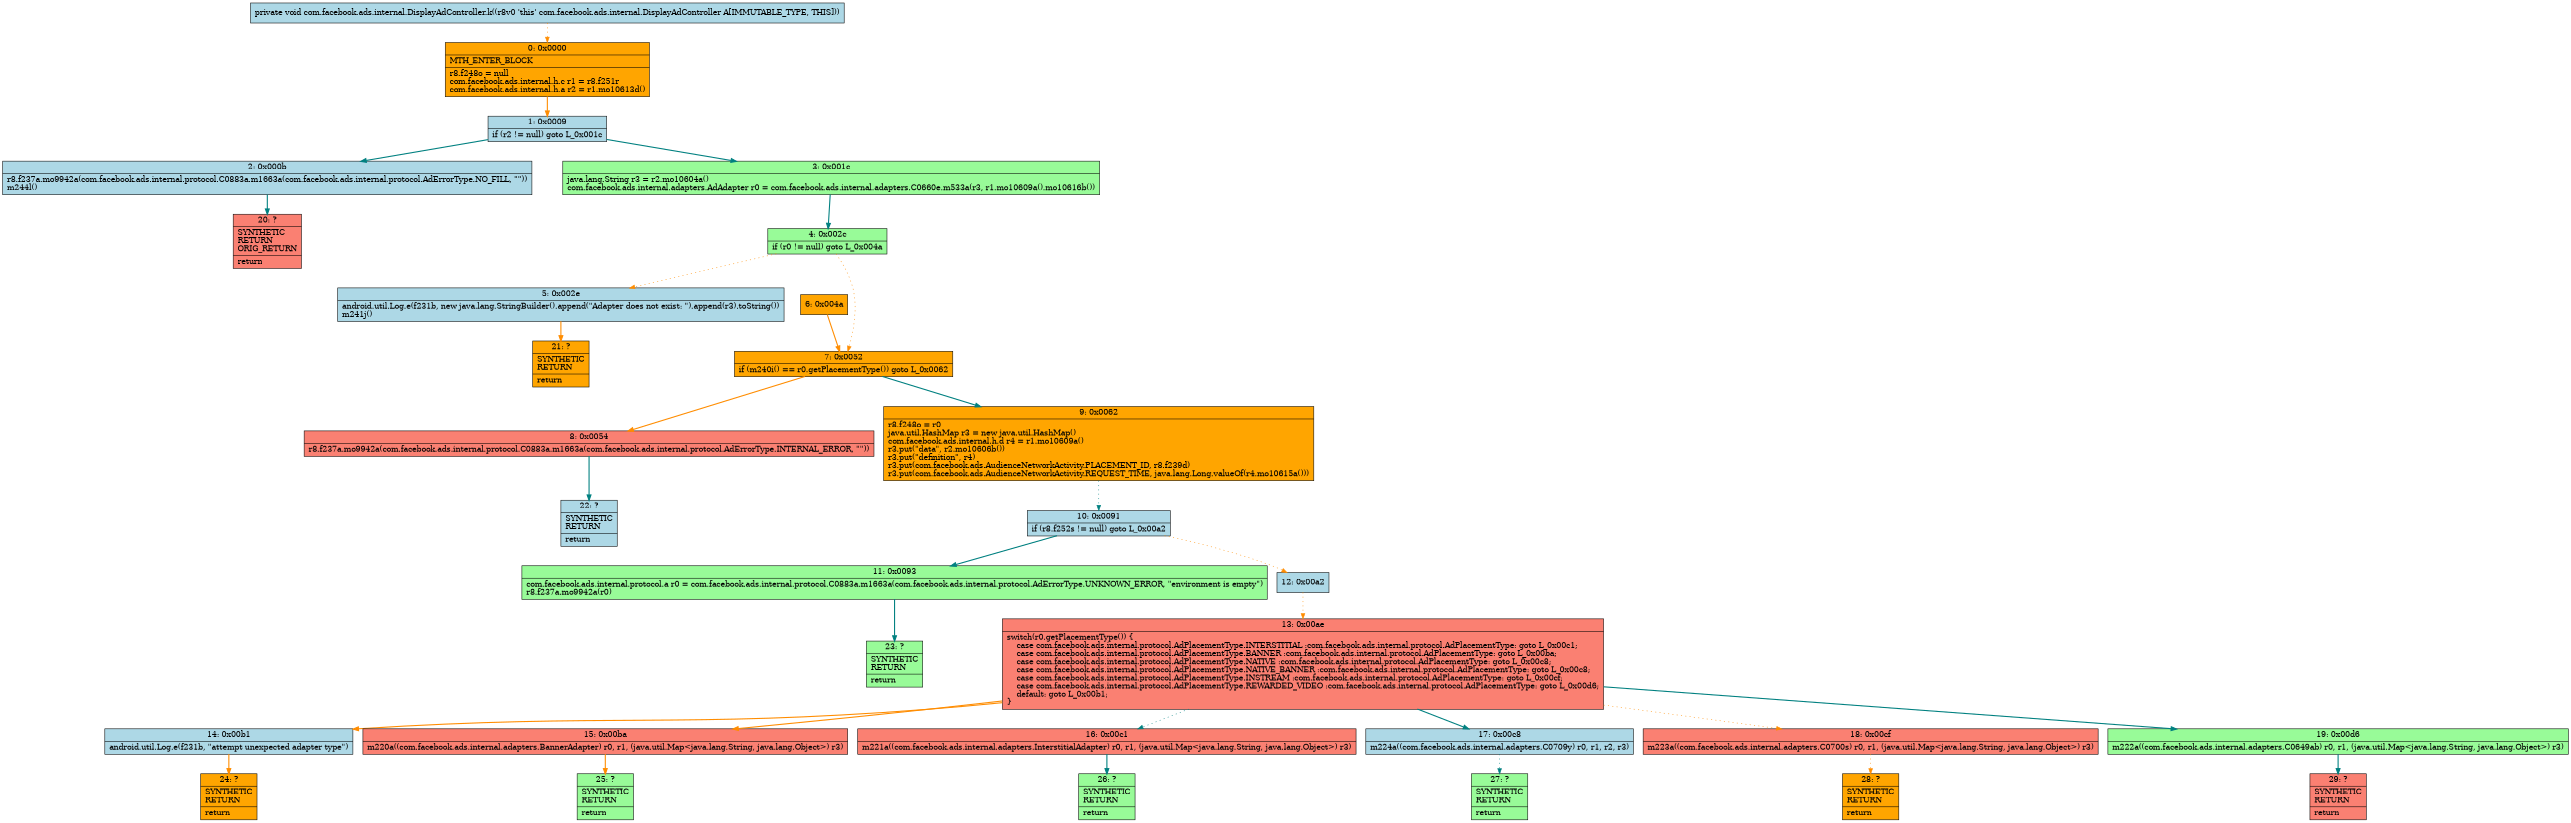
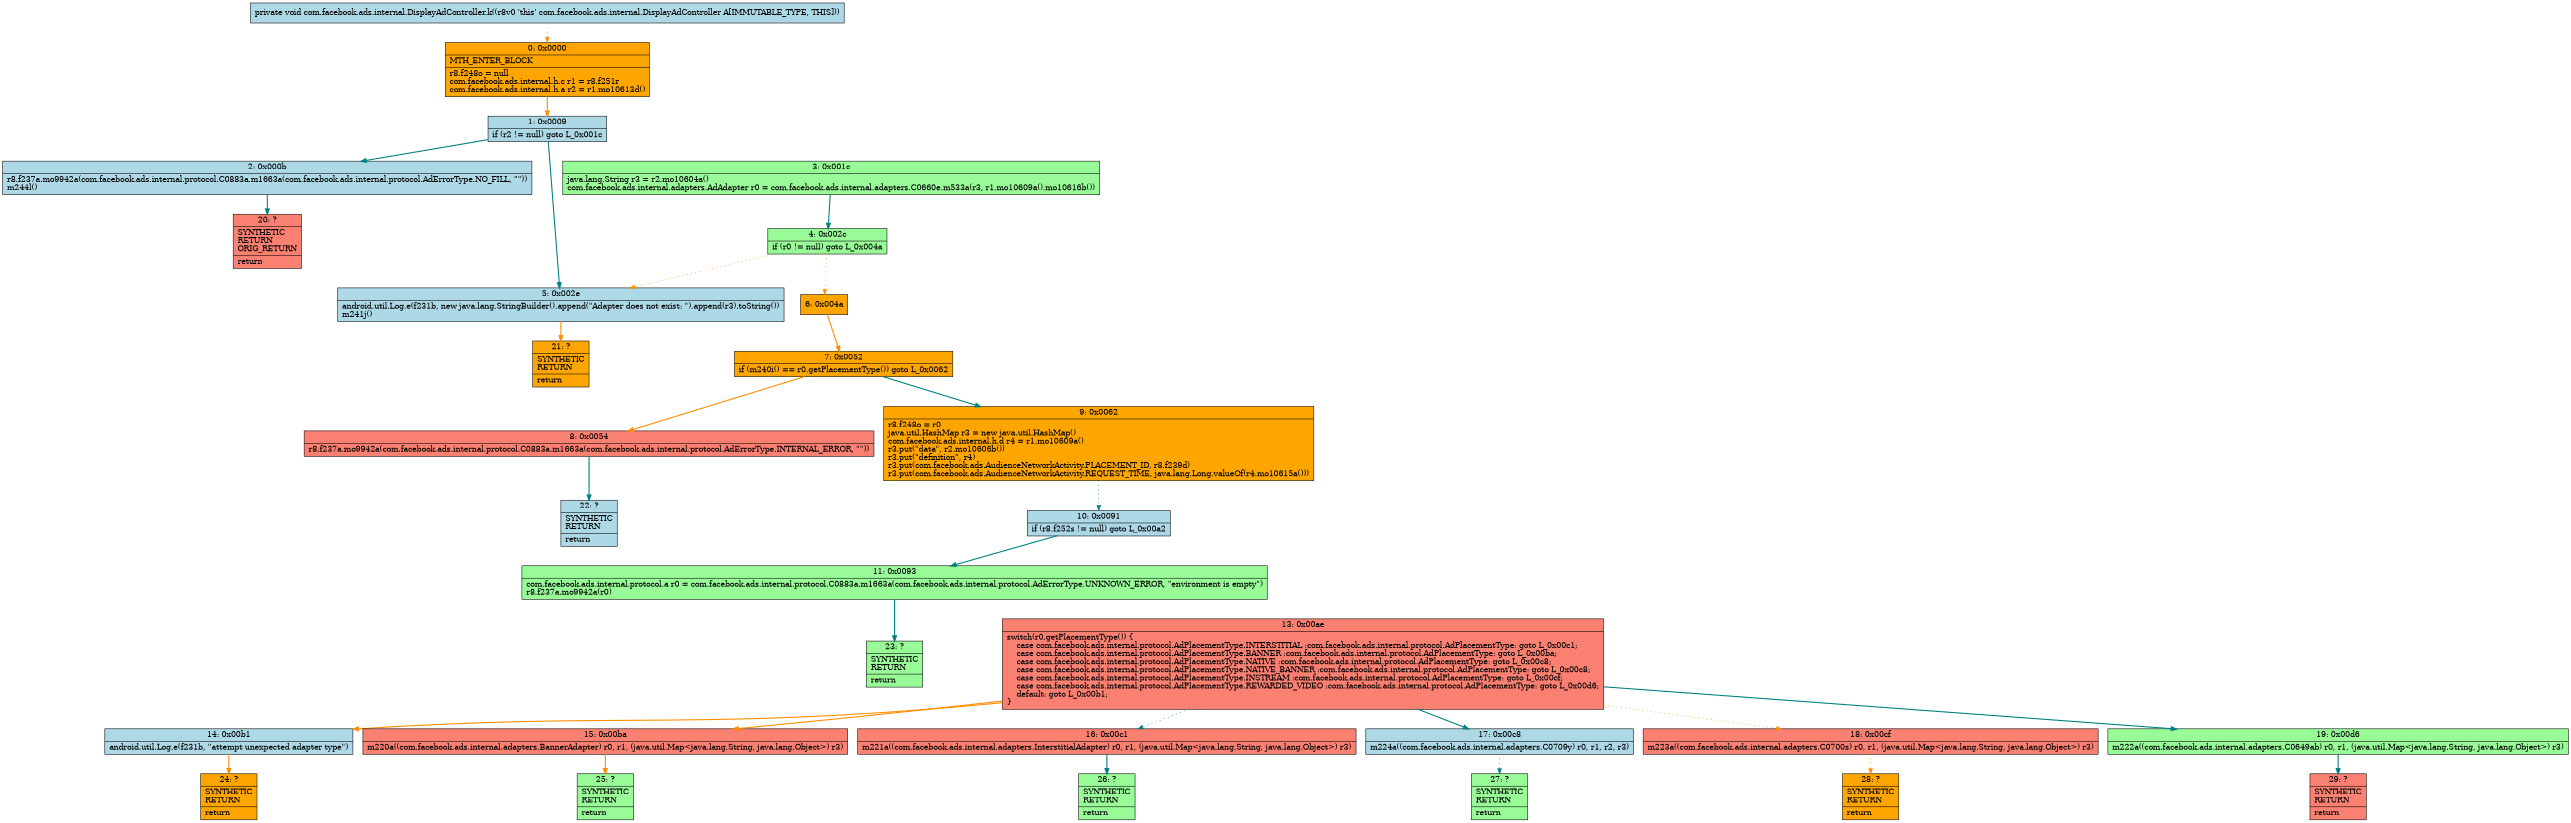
(669, 150) -> (554, 212)
(855, 298) -> (826, 272)
(1303, 583) -> none
